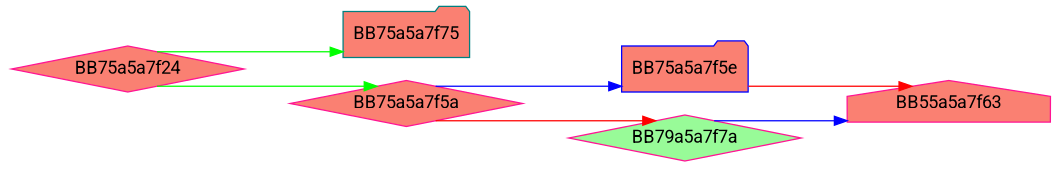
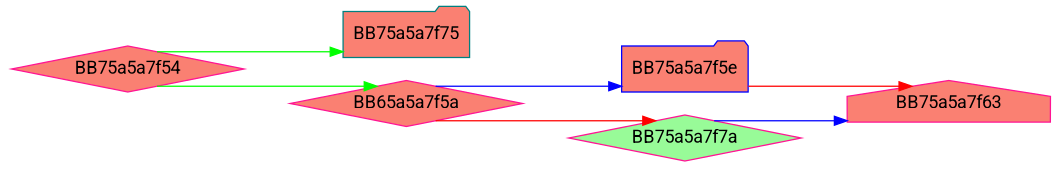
(128, 69) -> (128, 69)
(406, 103) -> (406, 103)
(949, 103) -> (949, 103)
(685, 138) -> (685, 138)
